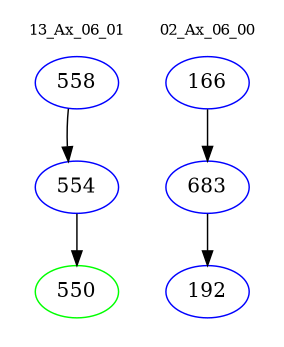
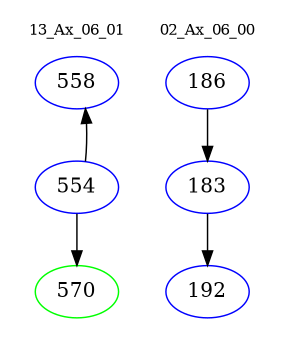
(208, 83) -> (208, 83)
(67, 128) -> (87, 143)
(208, 187) -> (208, 187)
(77, 292) -> (77, 292)
